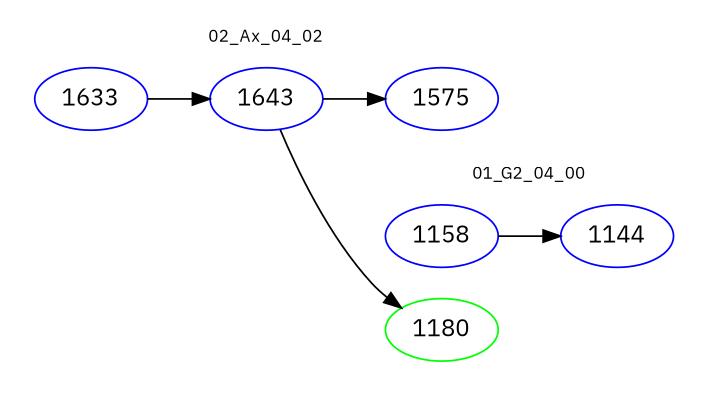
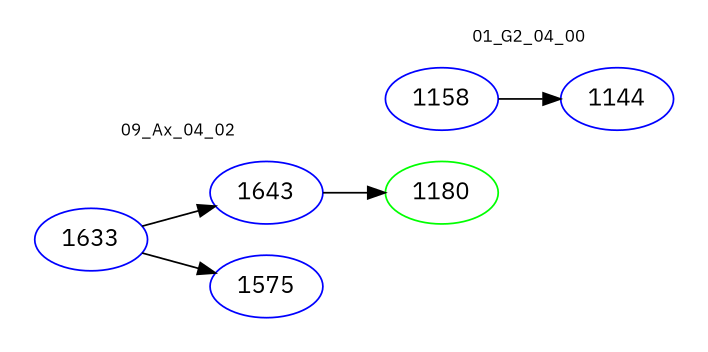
(266, 37) -> (179, 131)
(345, 99) -> (170, 261)
